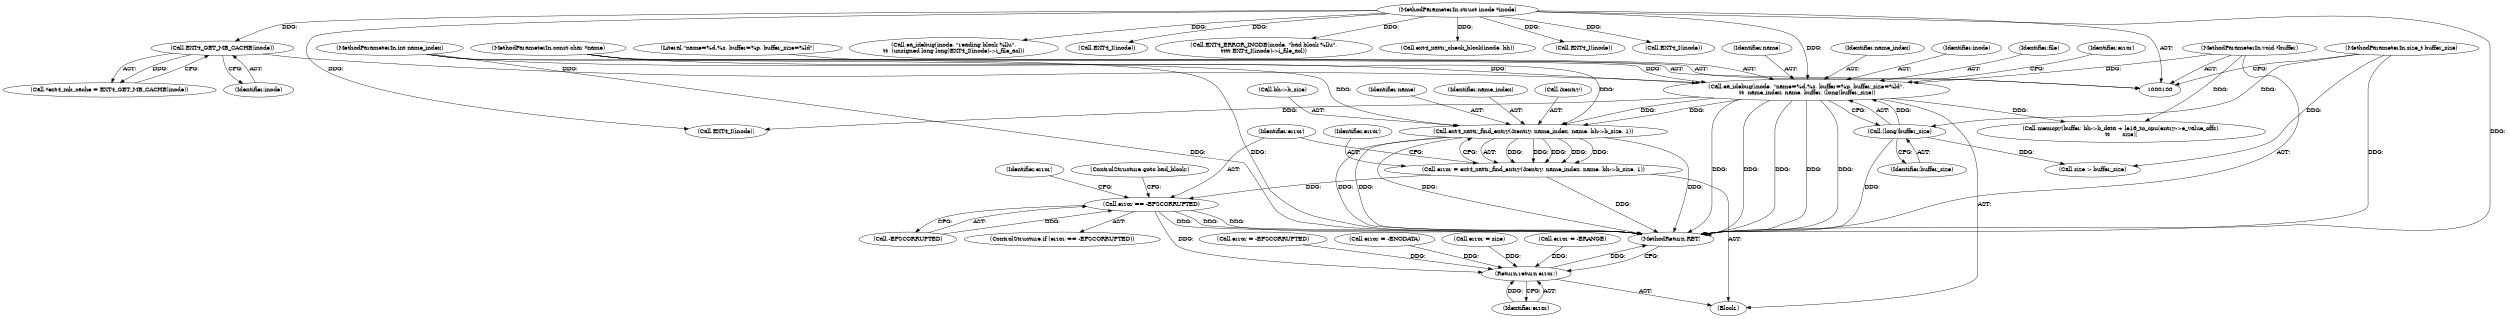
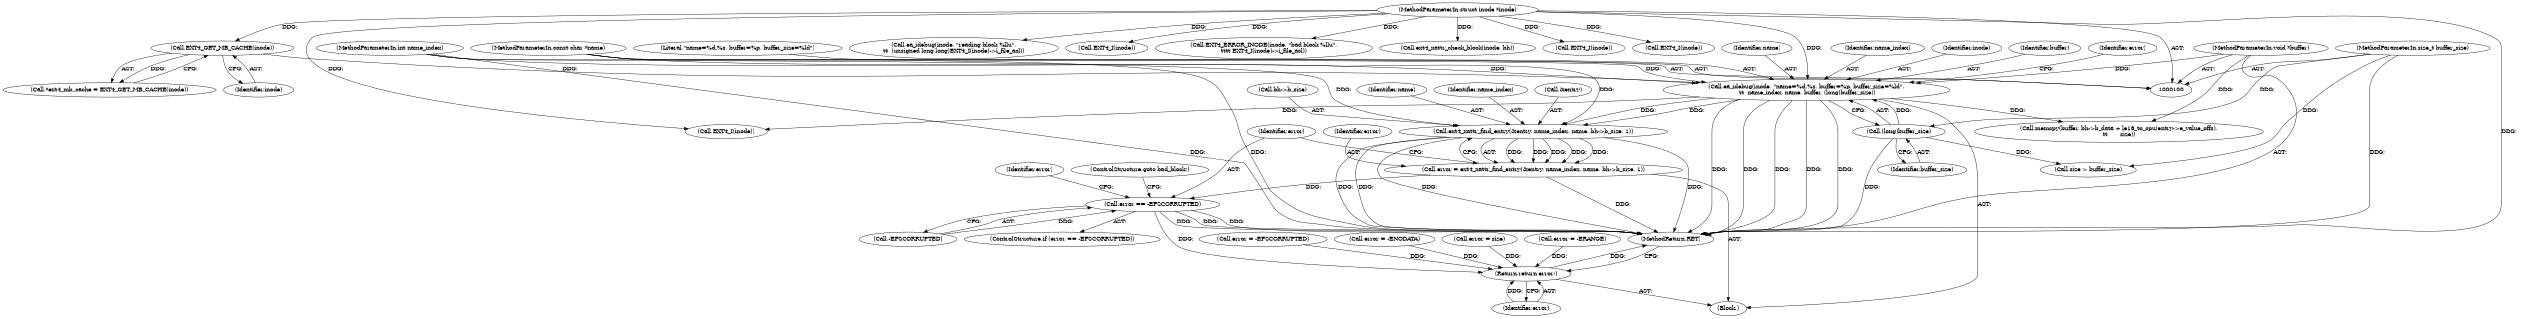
(2039, 48) -> (2045, 48)
(2261, 69) -> (2259, 69)
